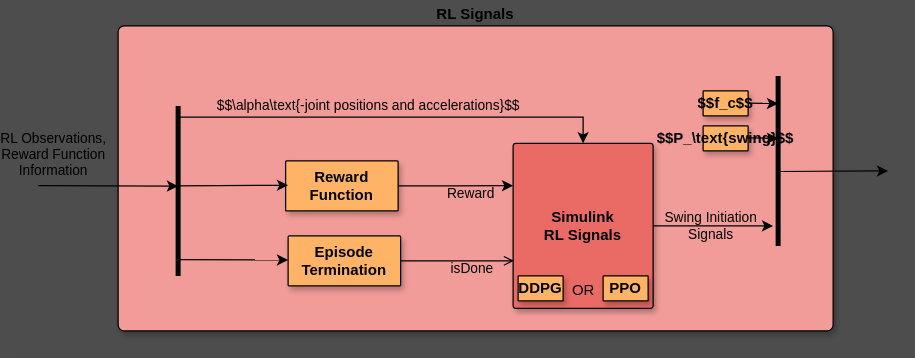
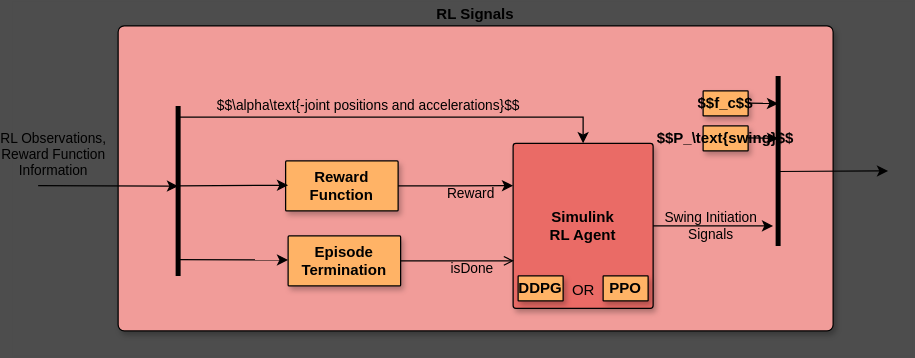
(583, 226) -> (583, 226)
